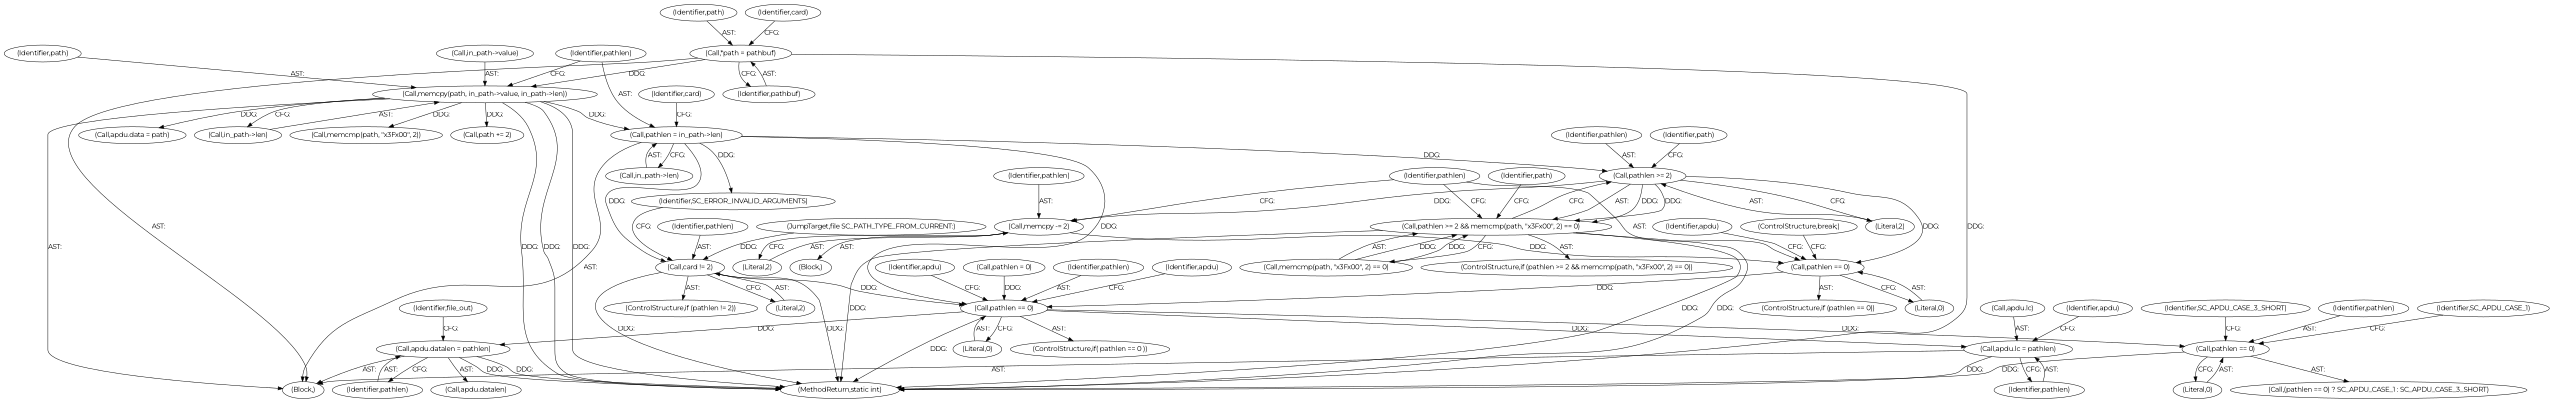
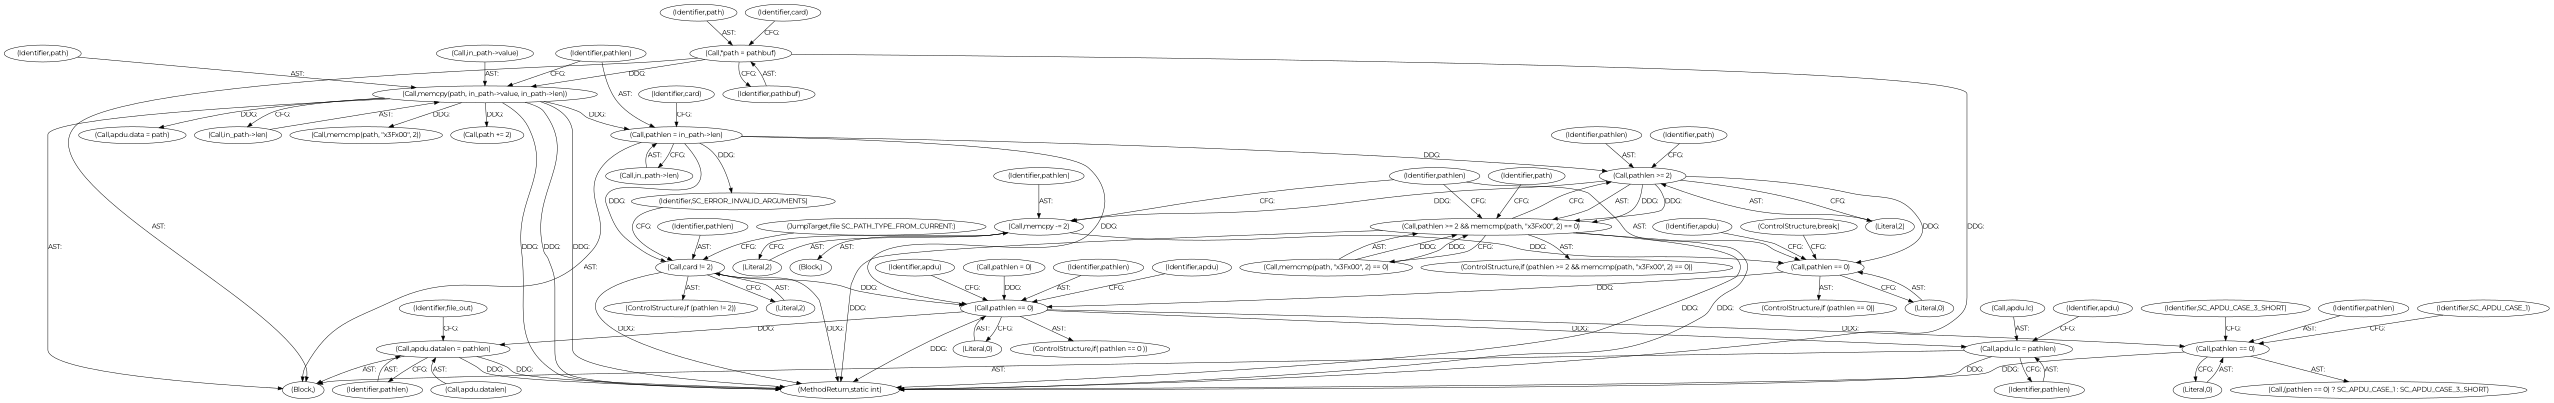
(749, 247) -> (749, 247)
(456, 368) -> (434, 375)
